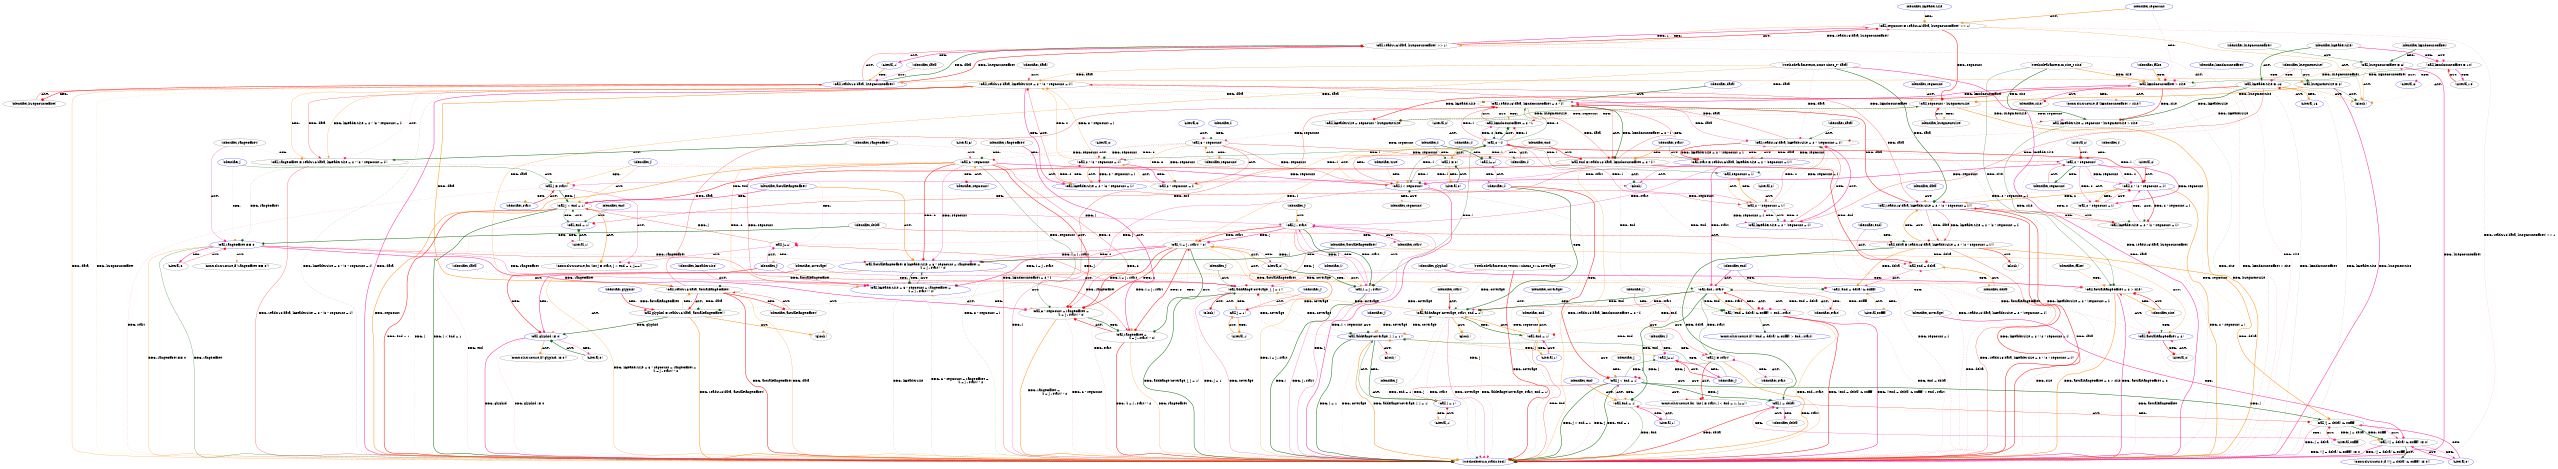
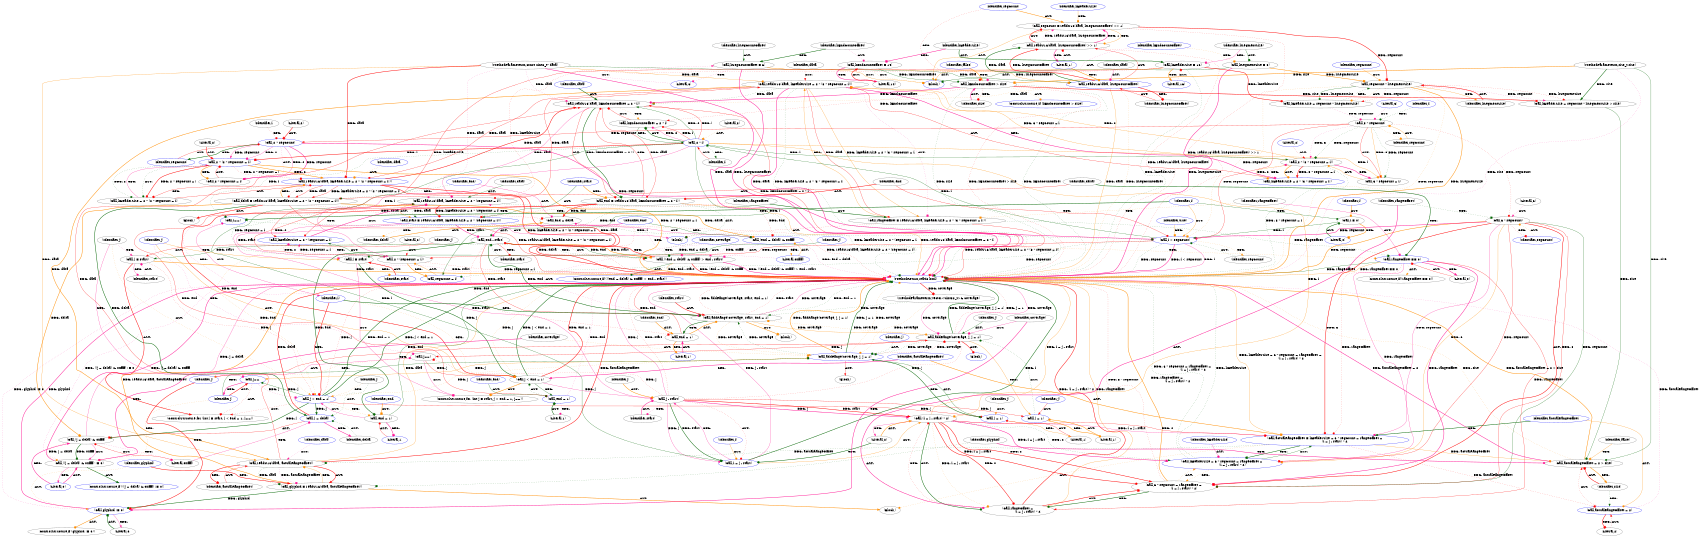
none -> (819, 70)
(2186, 105) -> none
(1908, 121) -> (367, 75)
(1813, 164) -> (808, 265)
(1525, 381) -> (926, 288)
